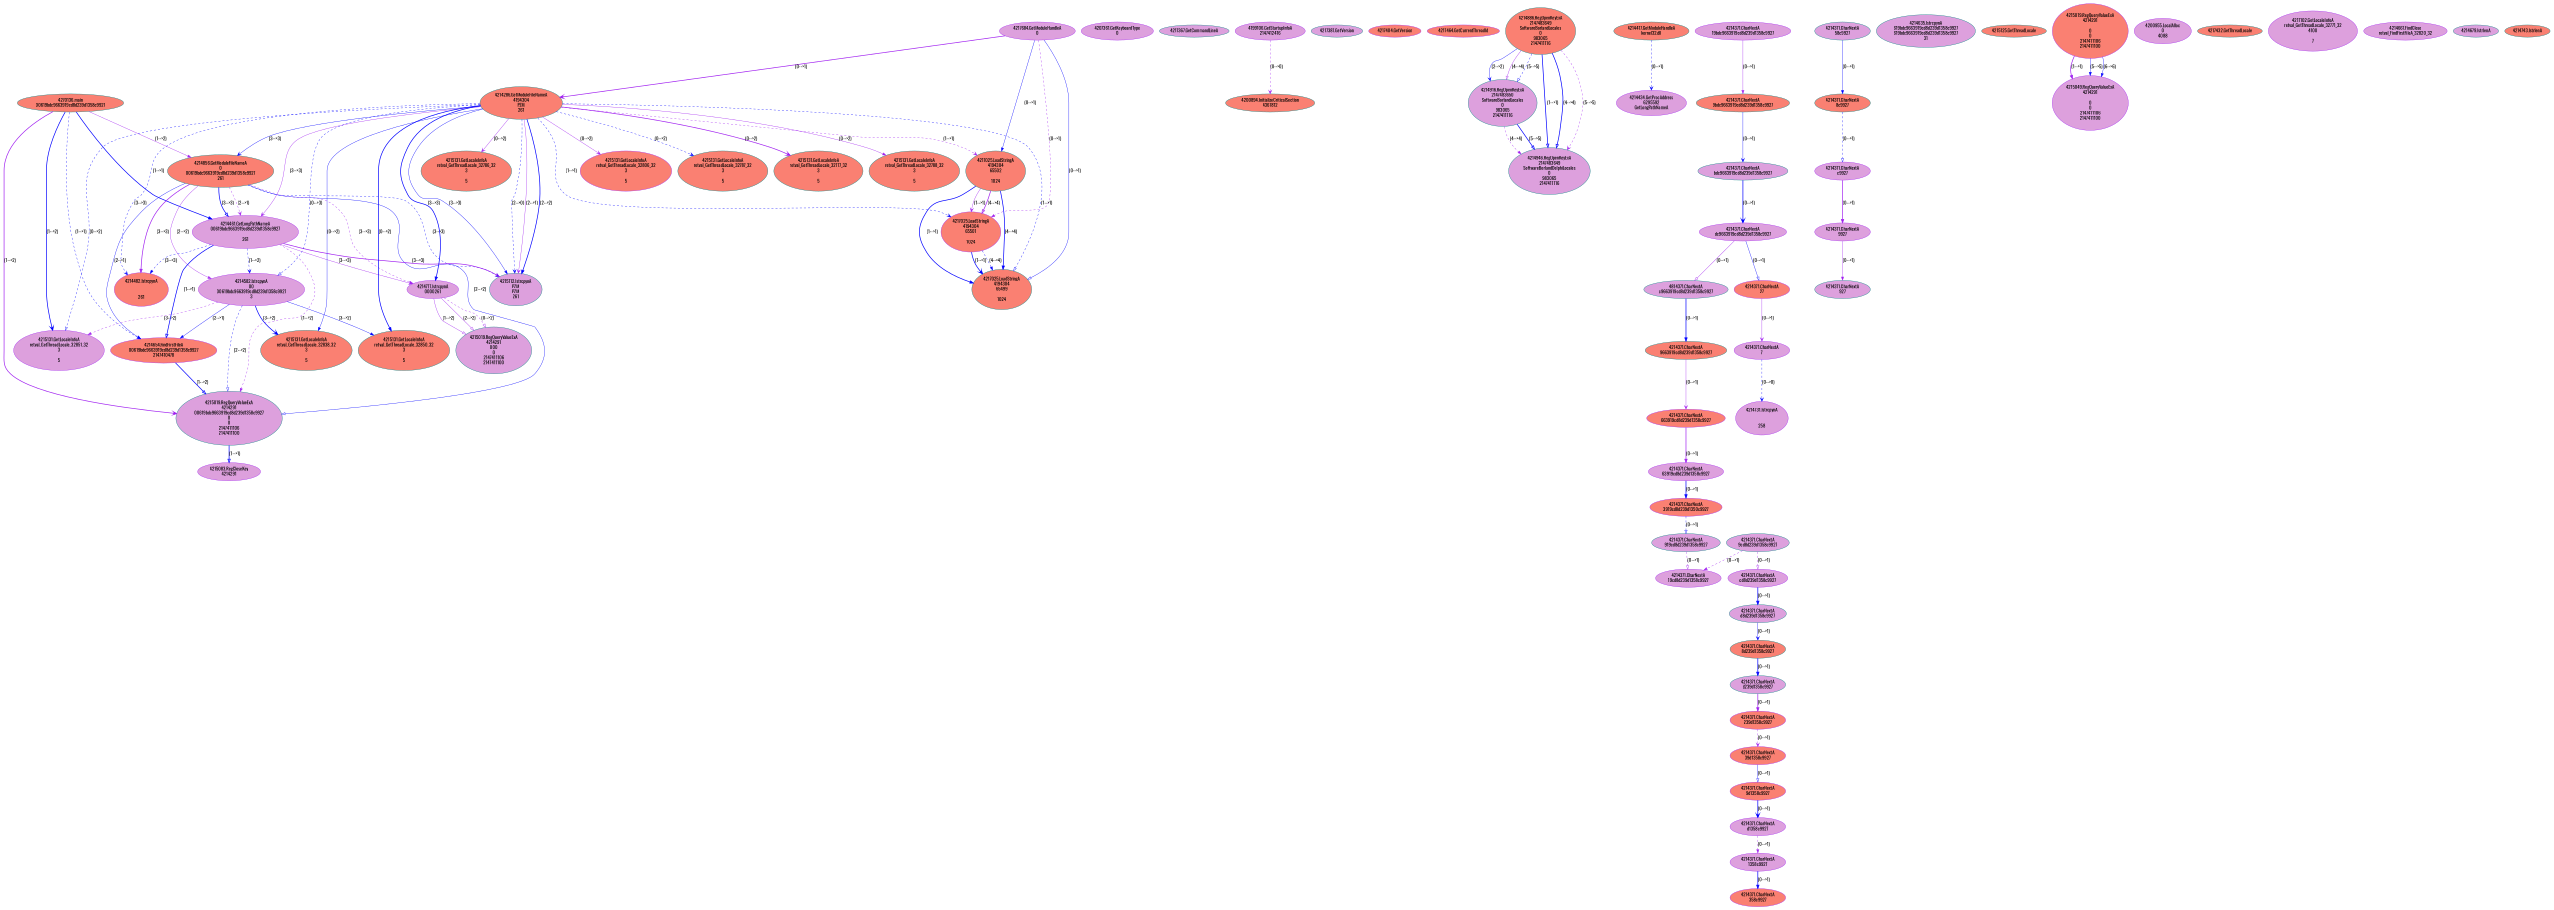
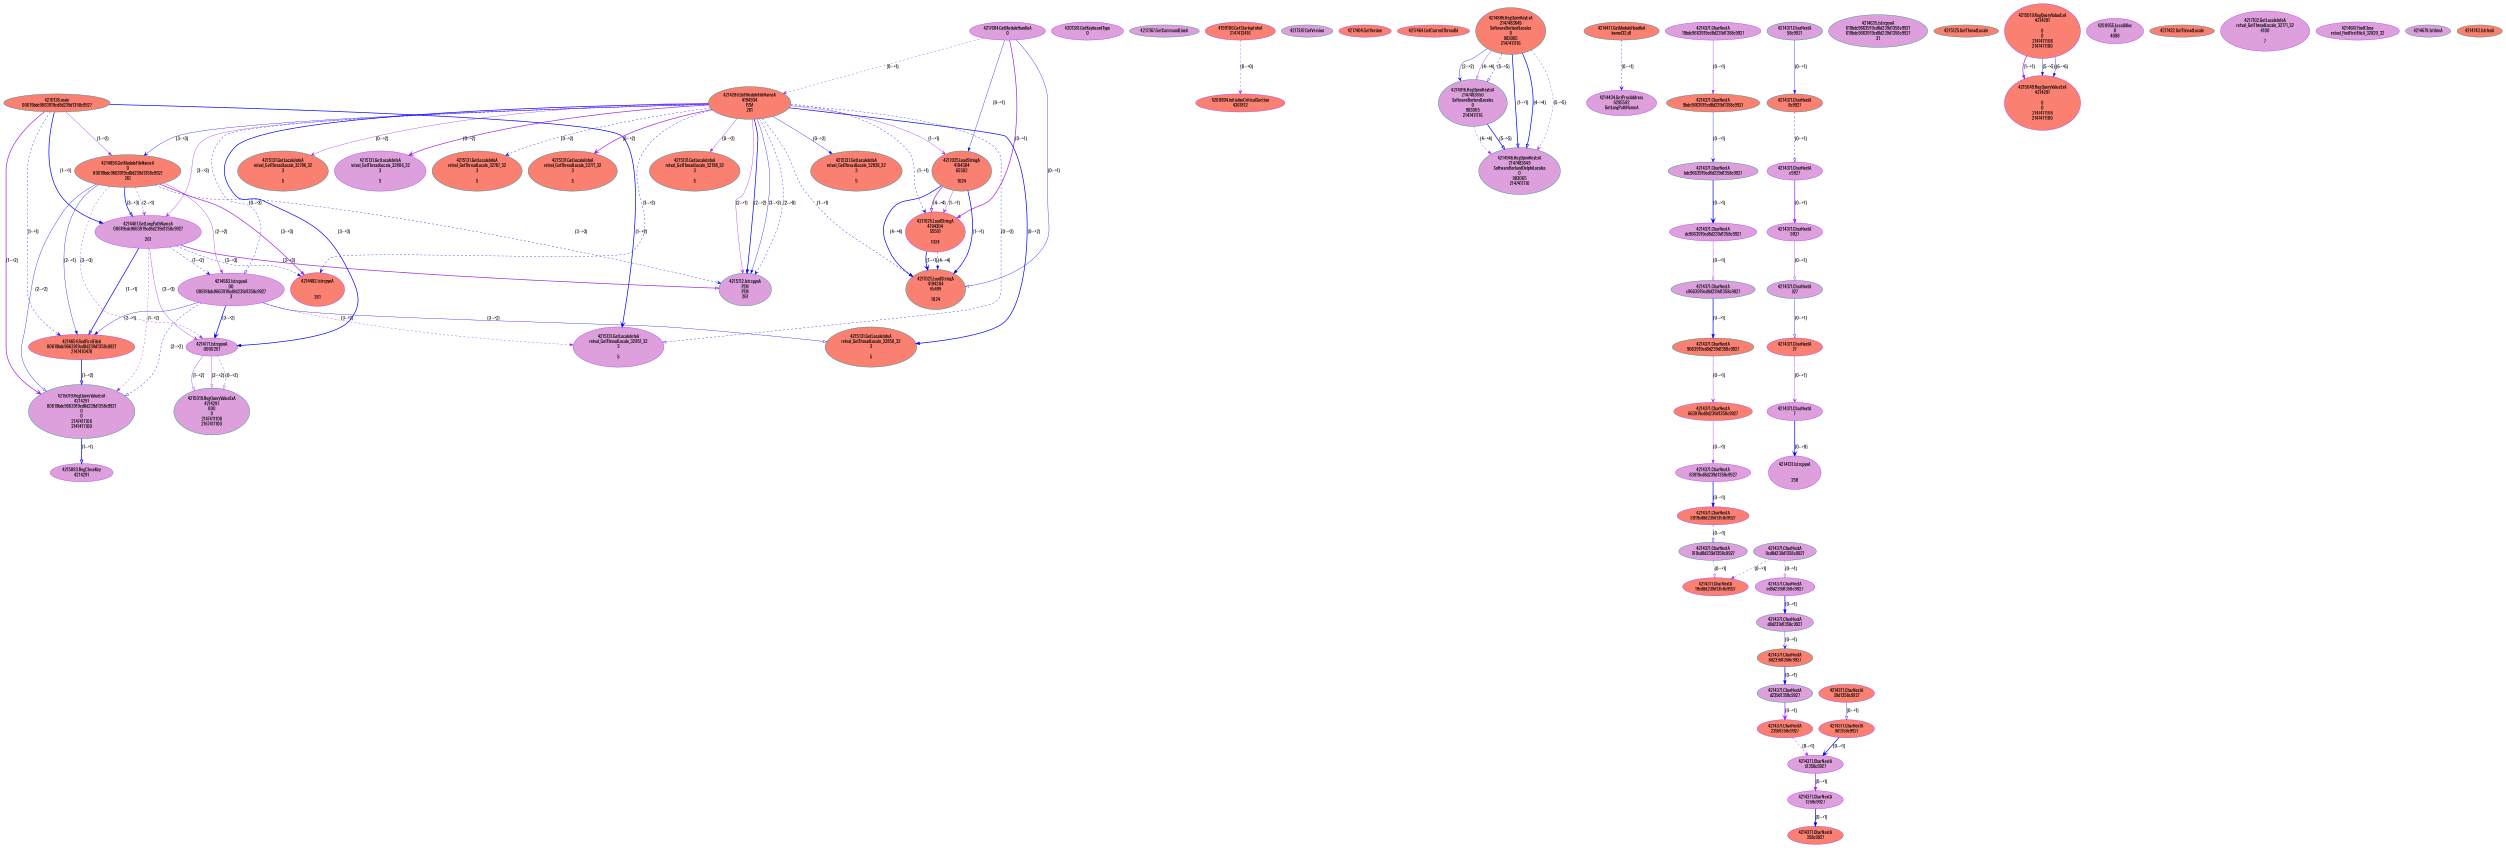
(1270, 31) -> (1240, 31)
(784, 66) -> (885, 65)
(1270, 103) -> (1240, 103)
(2090, 103) -> (2042, 103)
(769, 128) -> (874, 120)
(570, 135) -> (559, 120)
(1050, 150) -> (1014, 140)
(626, 171) -> (380, 171)
(1752, 259) -> (1795, 317)
(1843, 259) -> (1795, 259)
(1686, 289) -> (1713, 289)
(329, 317) -> (543, 322)
(263, 321) -> (221, 320)
(494, 350) -> (212, 412)
(1762, 379) -> (1795, 437)
(1686, 443) -> (1713, 440)
(1686, 507) -> (1713, 516)
(1688, 578) -> (1715, 587)
(1758, 701) -> (1785, 709)
(1758, 736) -> (1799, 745)
(1758, 843) -> (1815, 780)
